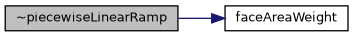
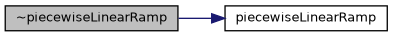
(287, 18) -> (306, 18)
